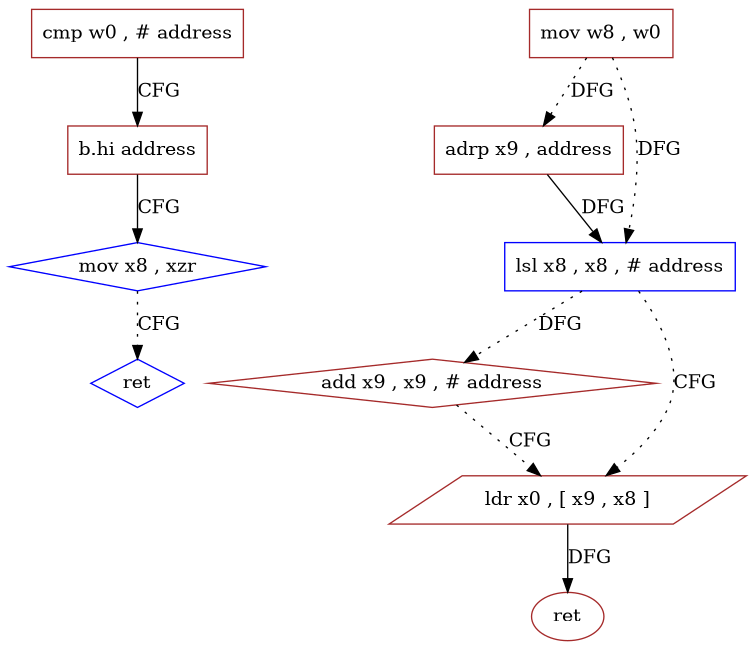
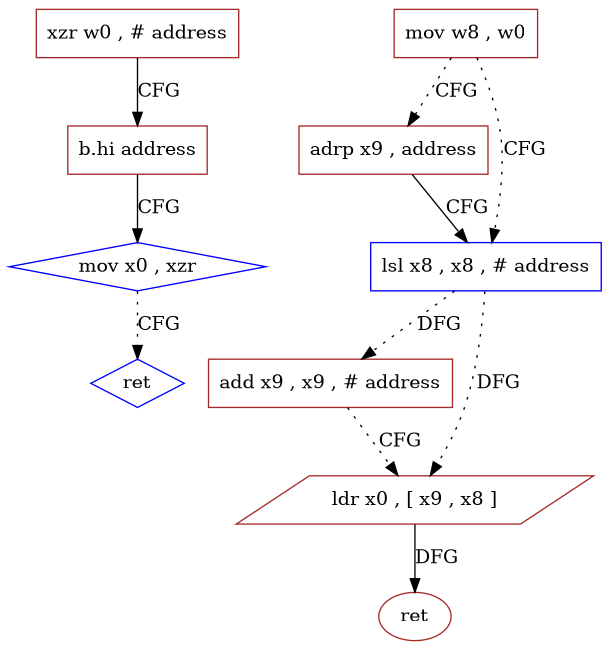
(138, 34) -> (138, 34)
(593, 92) -> (456, 92)
(660, 150) -> (525, 150)
(603, 208) -> (467, 208)
(138, 267) -> (138, 267)
(432, 383) -> (330, 383)
(695, 383) -> (499, 383)
